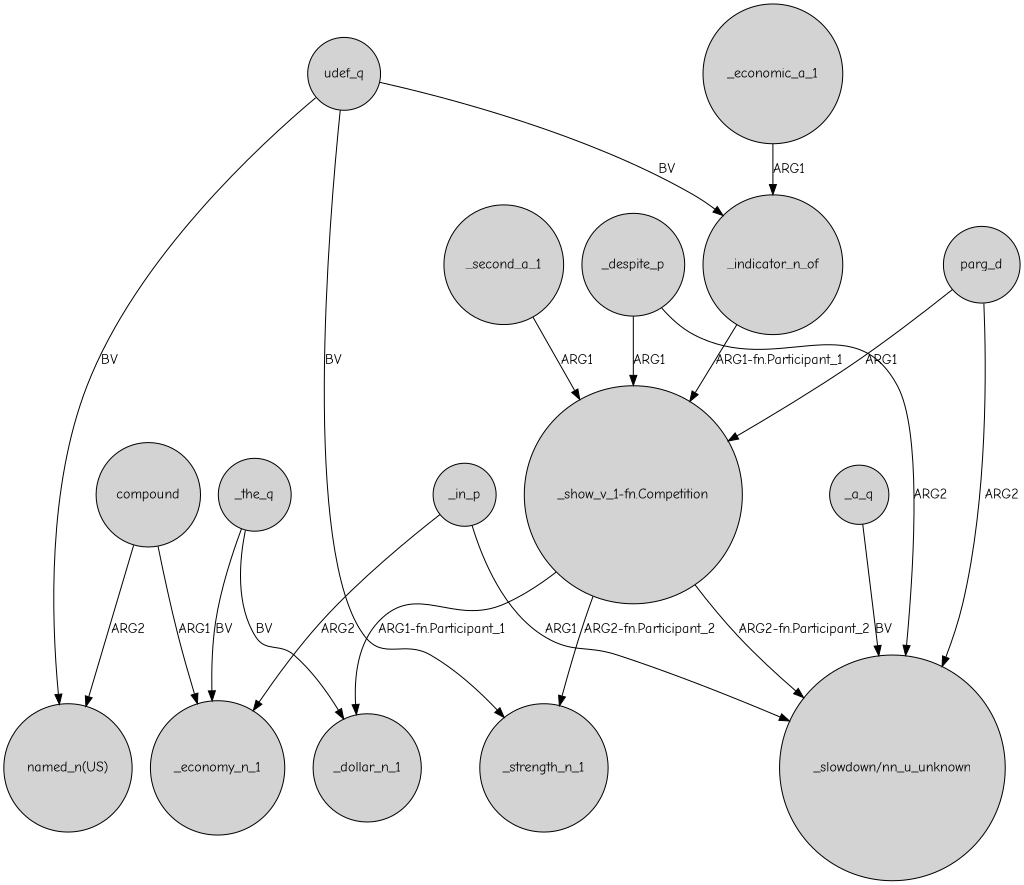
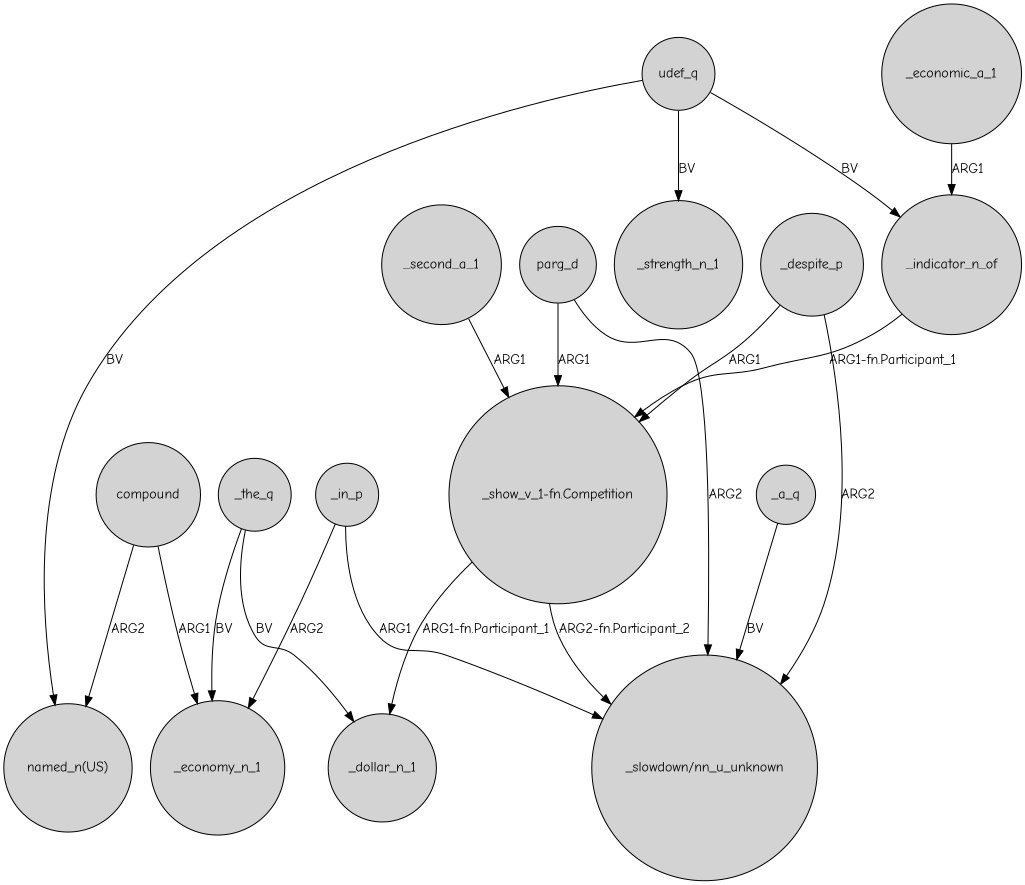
(578, 641) -> none
